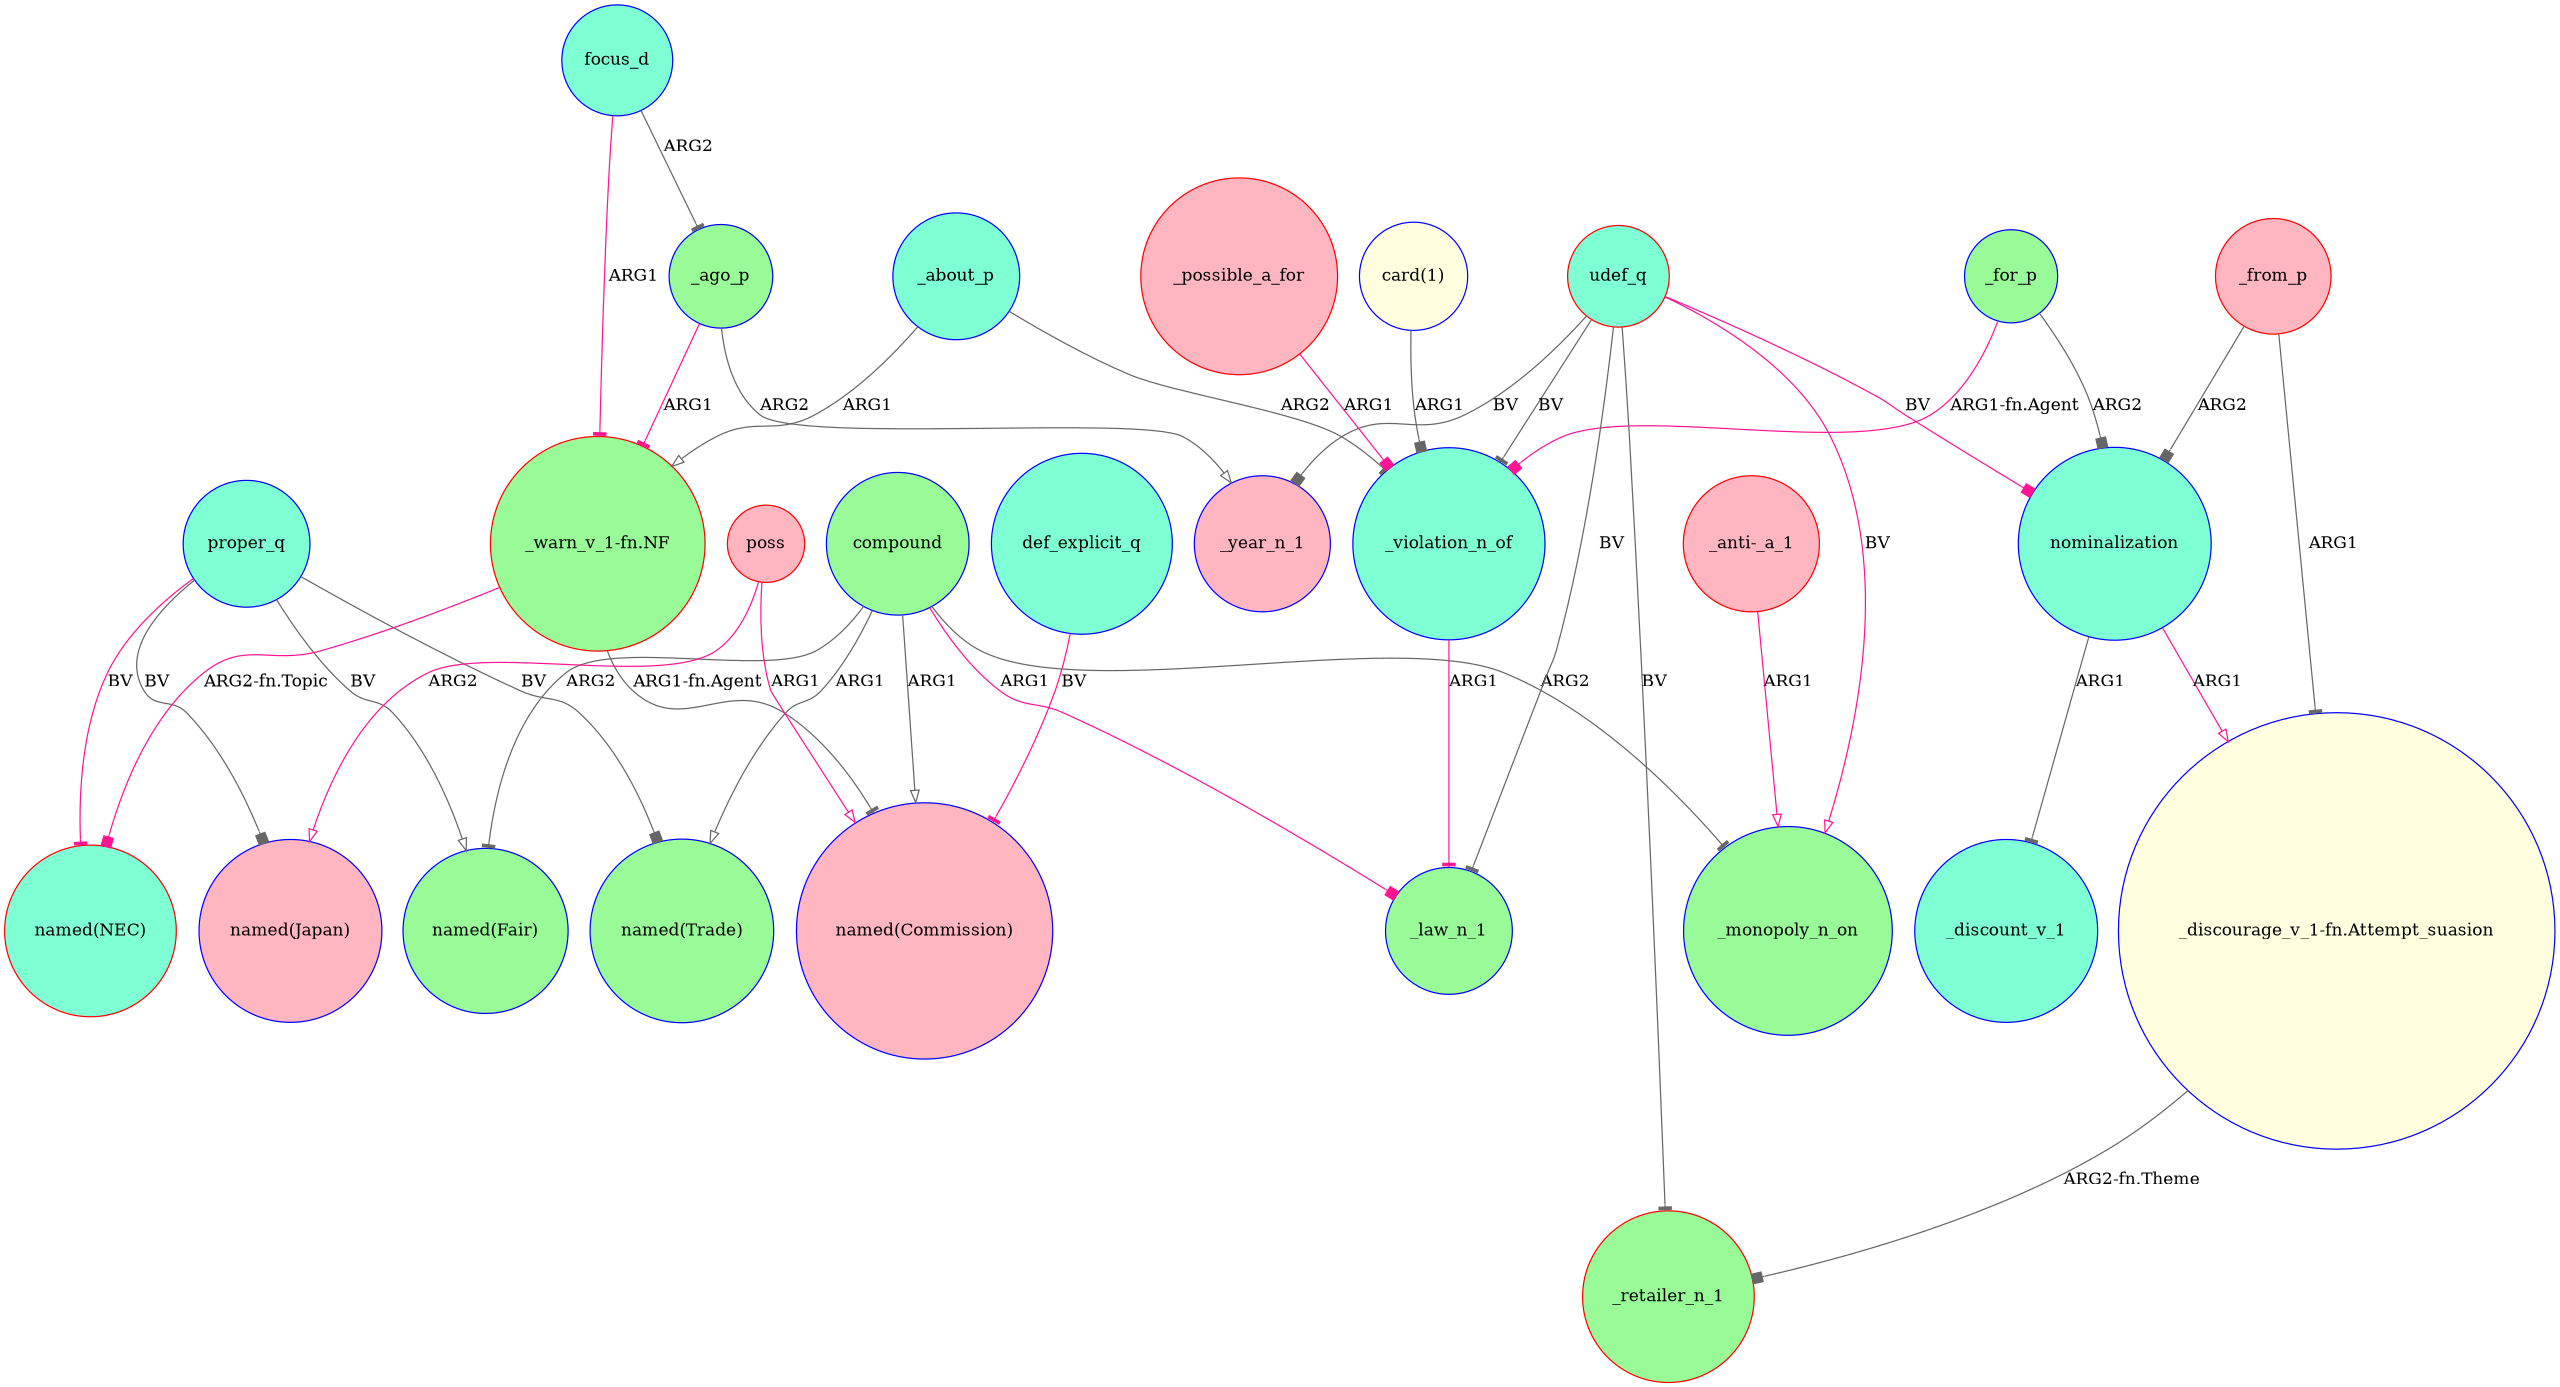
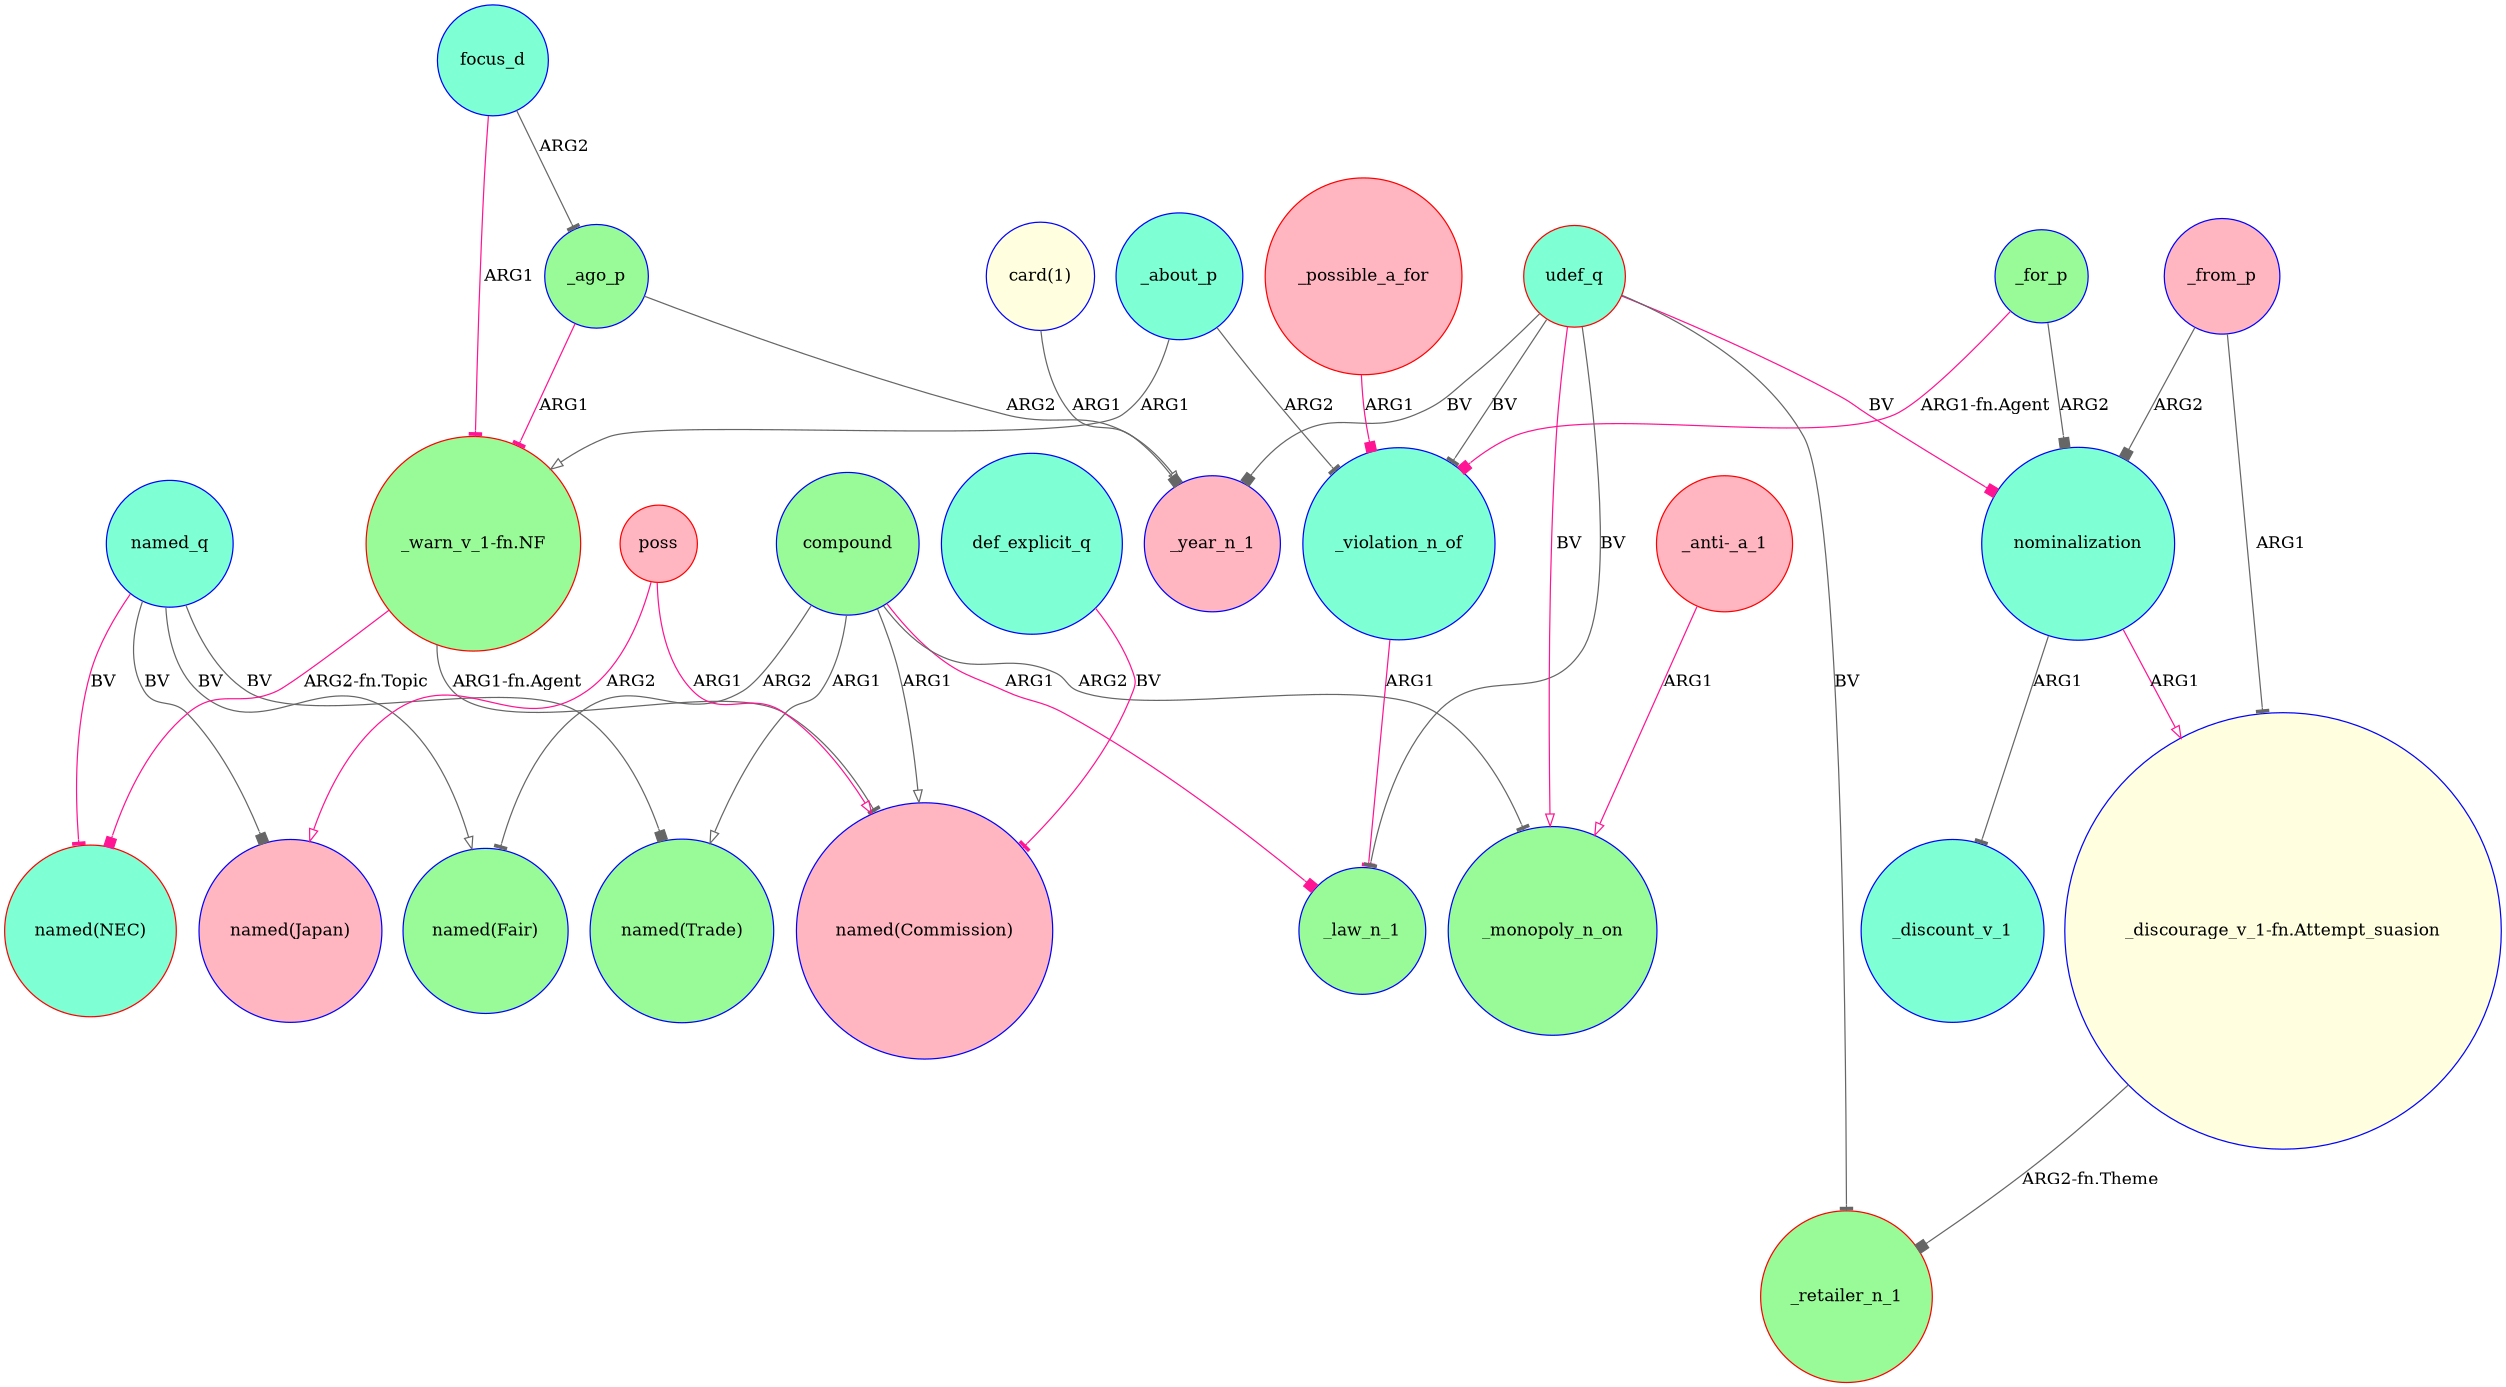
(2273, 276) -> (2222, 276)
(1412, 385) -> (1068, 409)
(247, 544) -> (170, 544)
